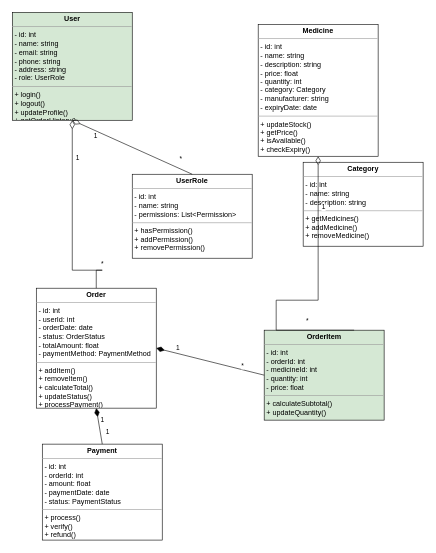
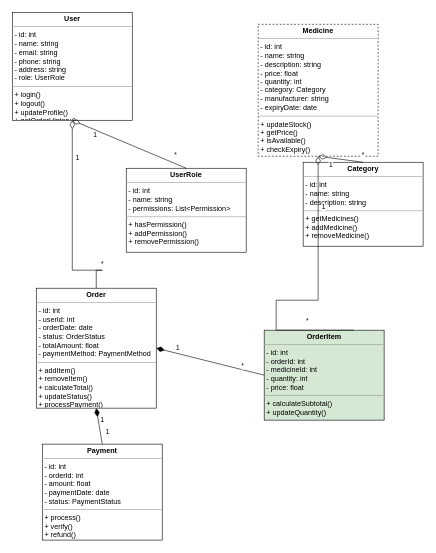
(72, 66) -> (72, 66)
(318, 90) -> (318, 90)
none -> (344, 160)
(192, 216) -> (186, 210)
